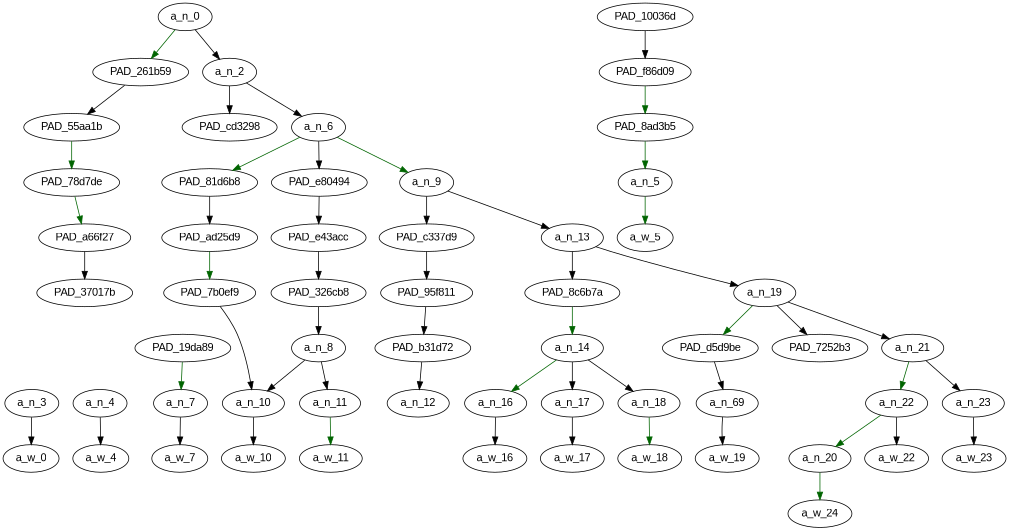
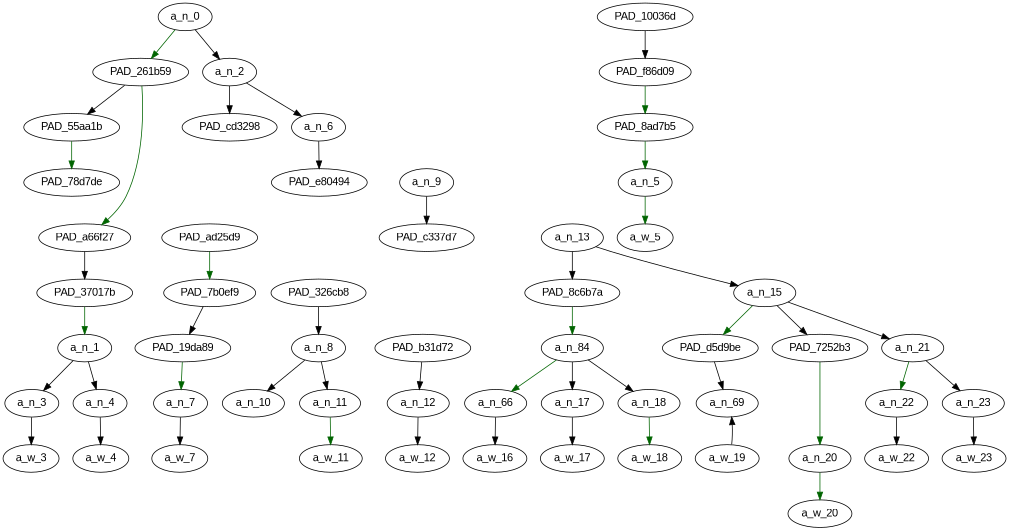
(645, 127) -> (645, 127)
(369, 153) -> none
(210, 182) -> none
(77, 206) -> (138, 157)
(495, 208) -> none
(319, 238) -> none
(427, 238) -> (427, 238)
(427, 293) -> none
(765, 293) -> (765, 293)
(240, 342) -> (198, 317)
none -> (85, 348)
(572, 348) -> (572, 348)
(496, 403) -> (496, 403)
(722, 427) -> (732, 435)
(862, 429) -> (820, 399)
(31, 458) -> (31, 458)
(253, 458) -> none
none -> (417, 458)
(820, 514) -> (820, 514)
